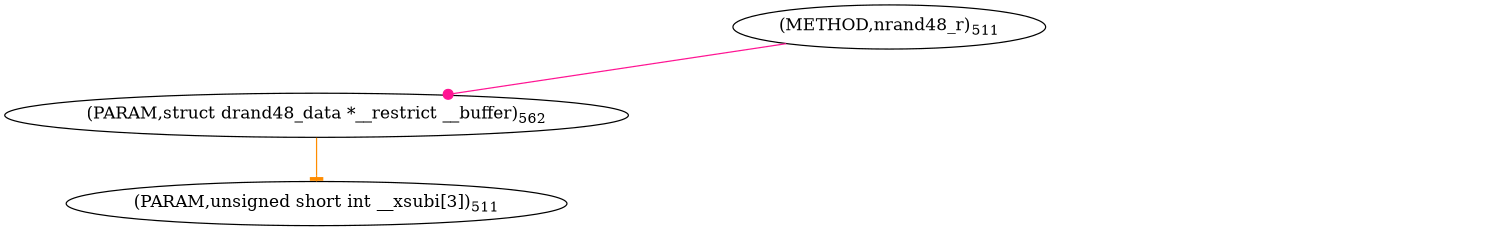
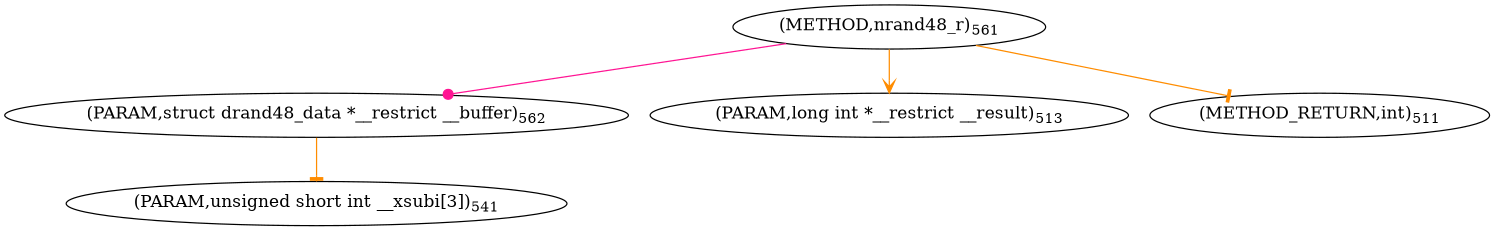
(986, 25) -> (986, 25)
none -> (889, 115)
none -> (1320, 115)
(485, 202) -> (485, 202)
